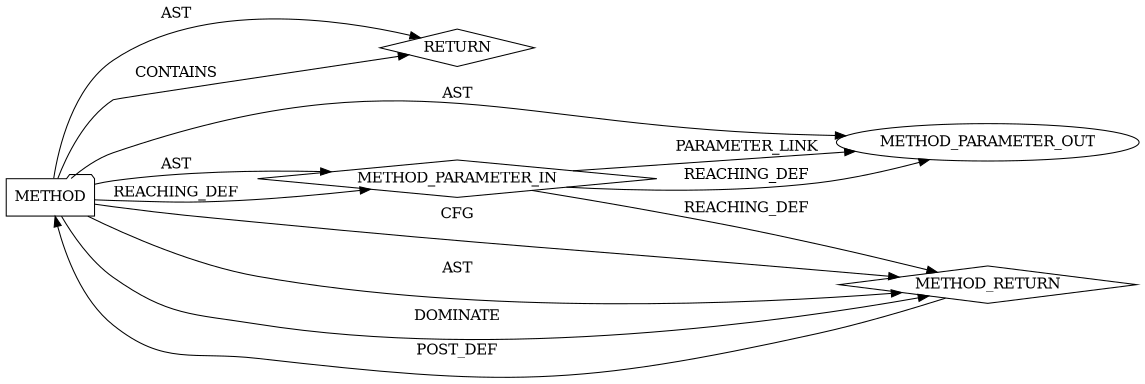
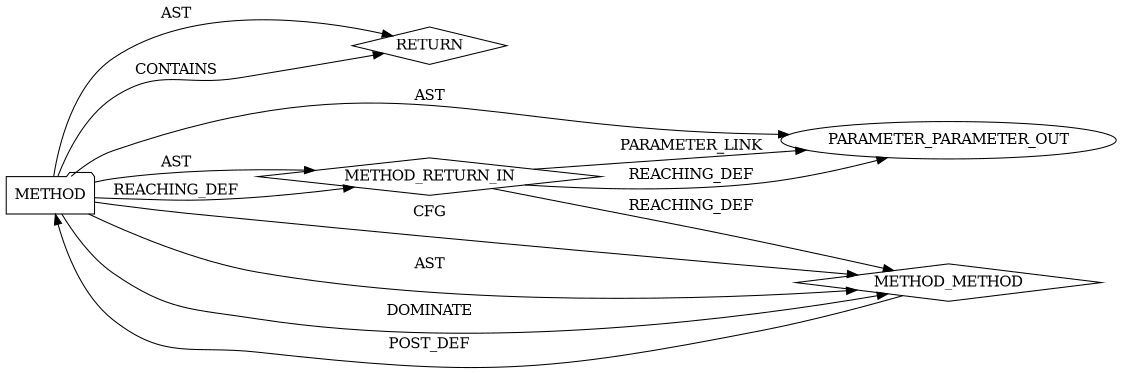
(988, 142) -> (949, 140)
(457, 179) -> (430, 177)
(988, 285) -> (949, 283)
